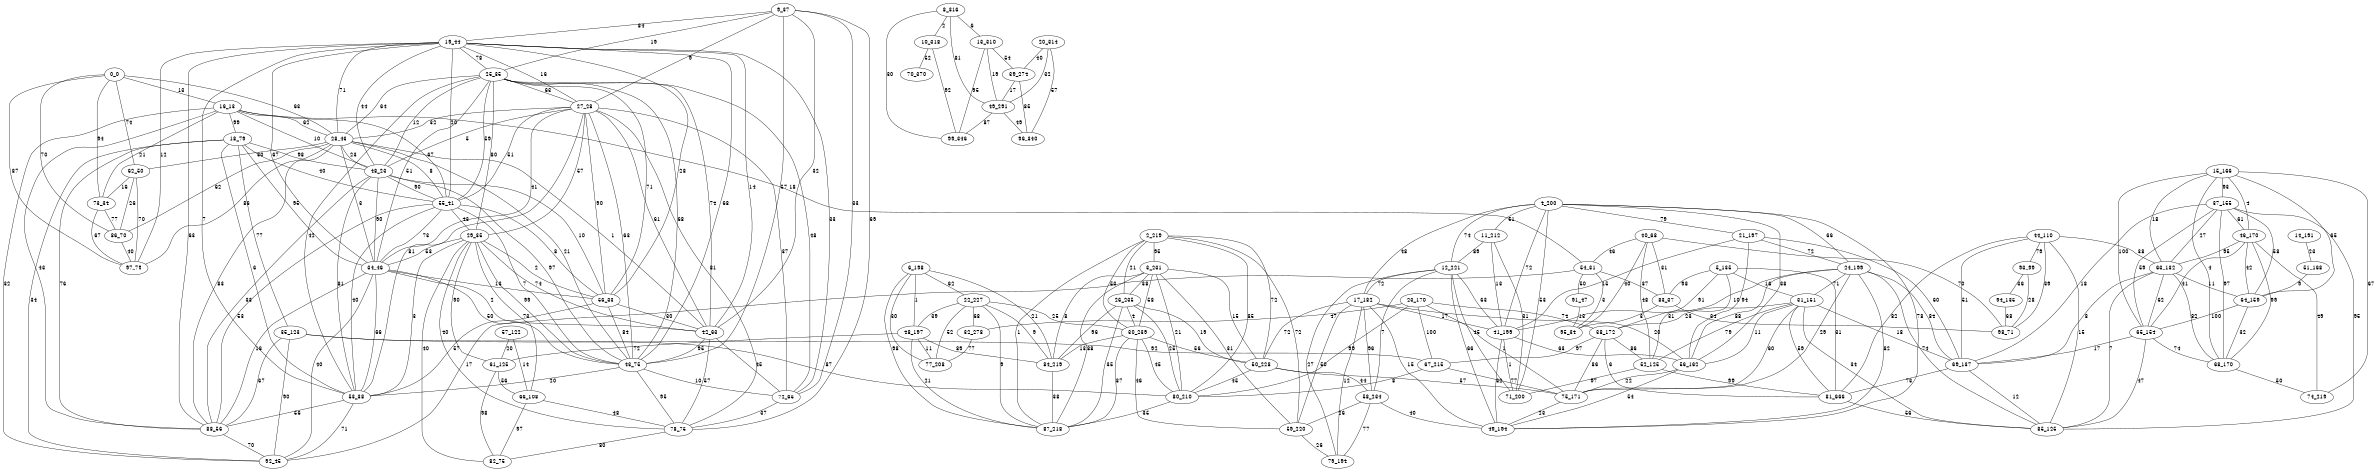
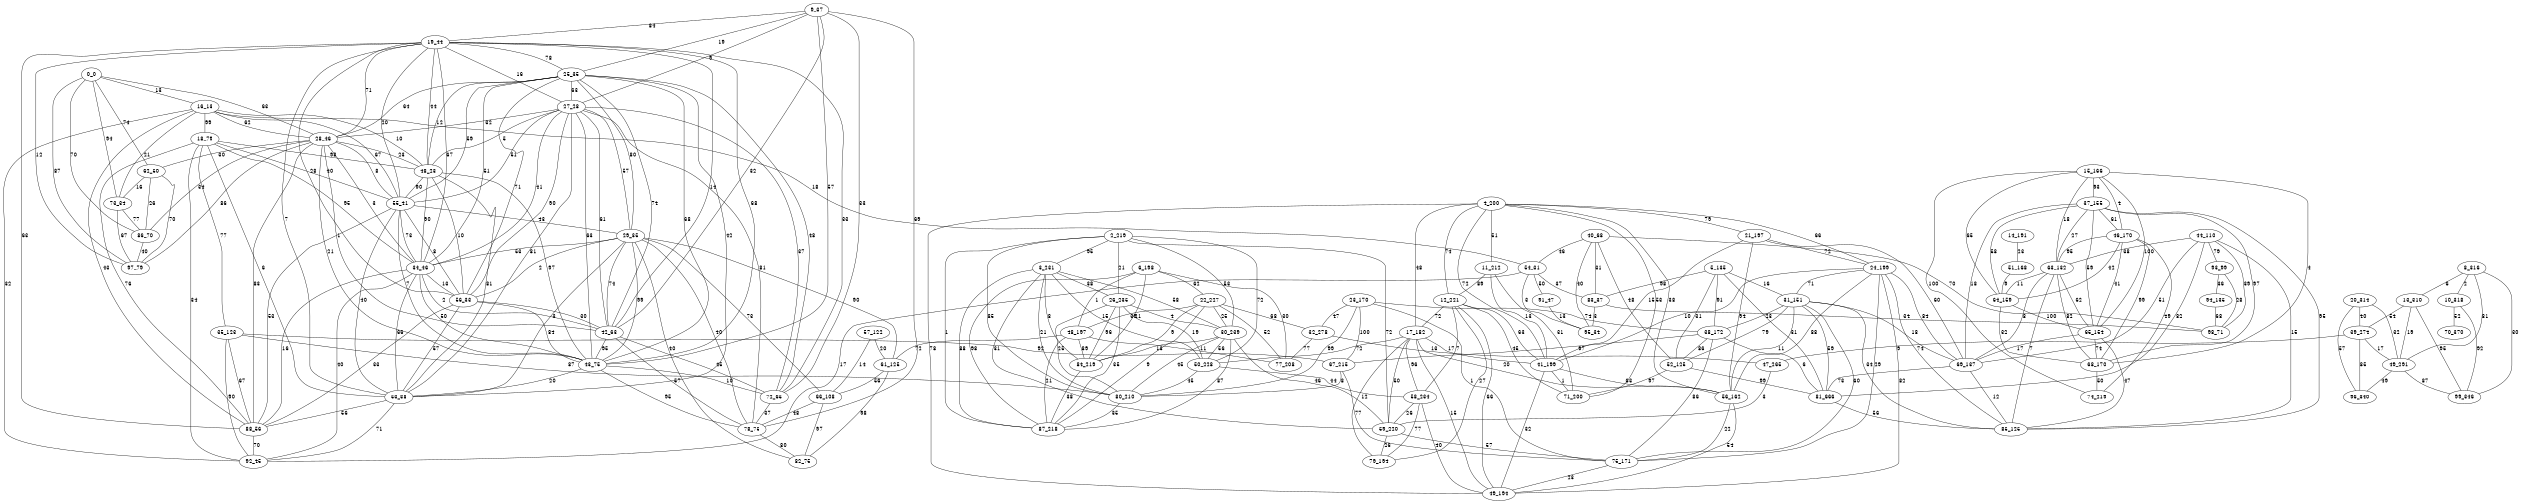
(218, 187) -> (201, 187)
(261, 278) -> (365, 365)
(2371, 284) -> (1934, 284)
none -> (1772, 365)
(1409, 379) -> (1503, 450)
